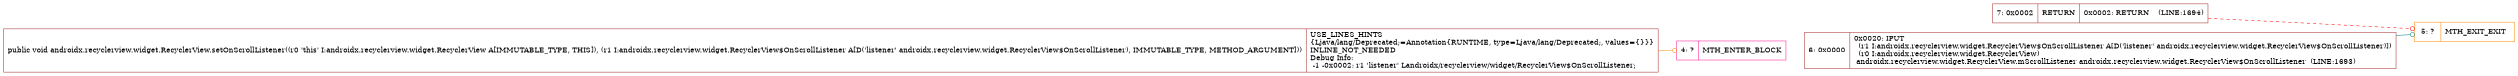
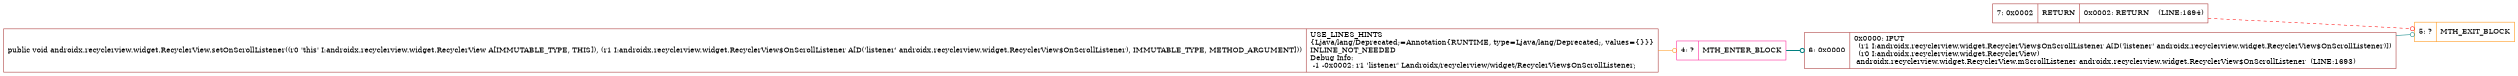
(2475, 32) -> (2475, 32)
(1882, 39) -> (1882, 39)
none -> (1793, 50)
